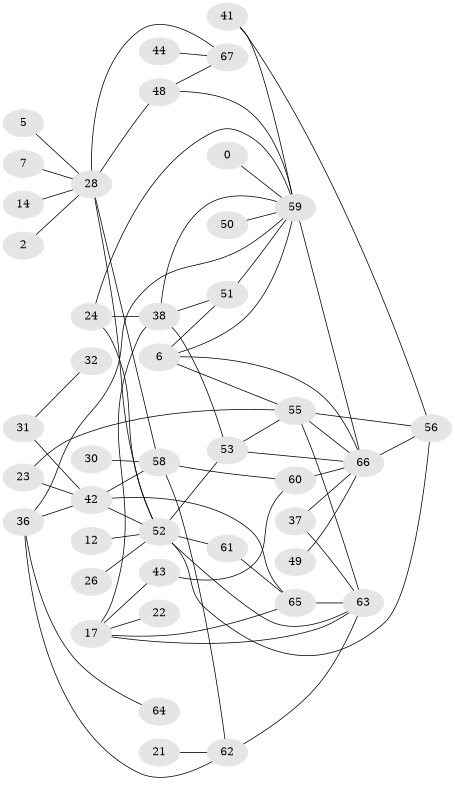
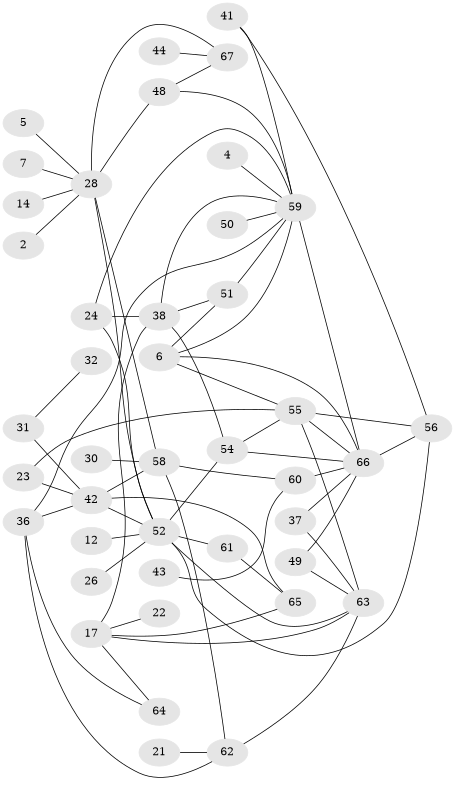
(227, 156) -> (227, 156)
(227, 450) -> (227, 450)
(125, 603) -> (125, 673)
(330, 603) -> (329, 583)
